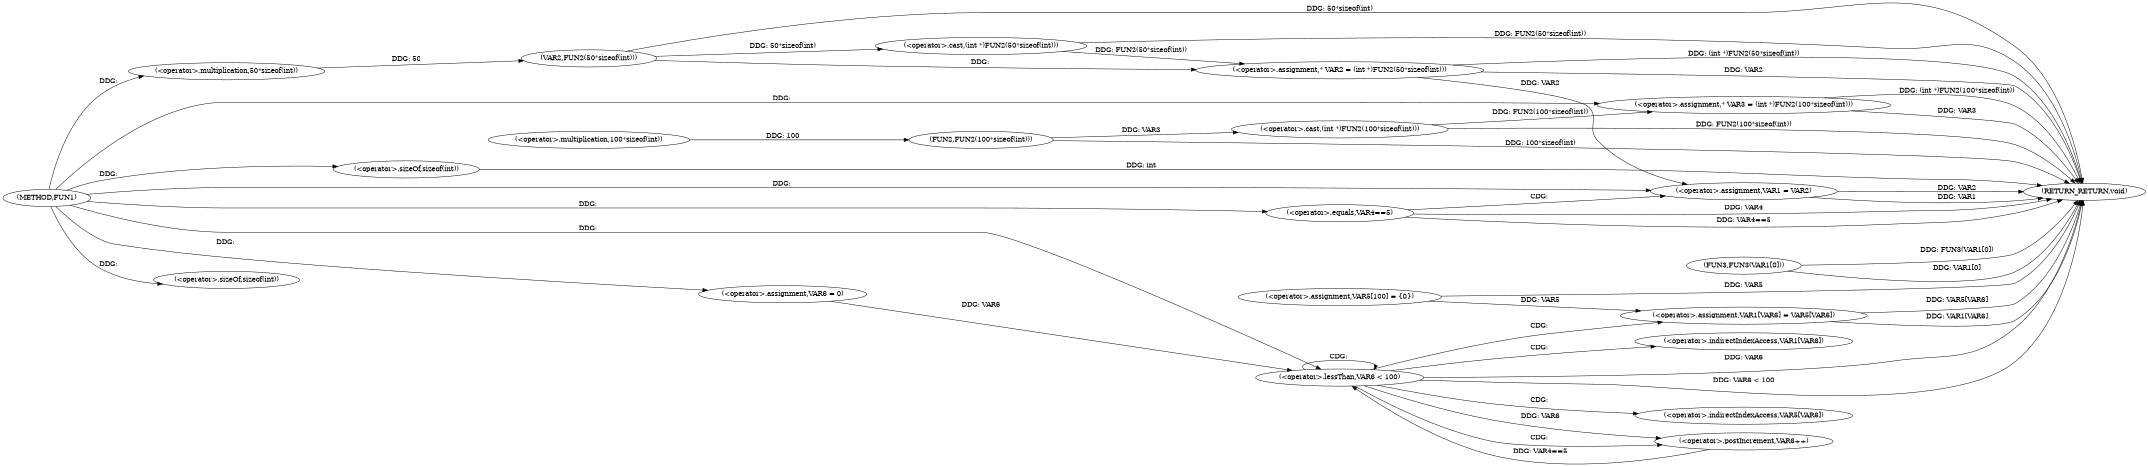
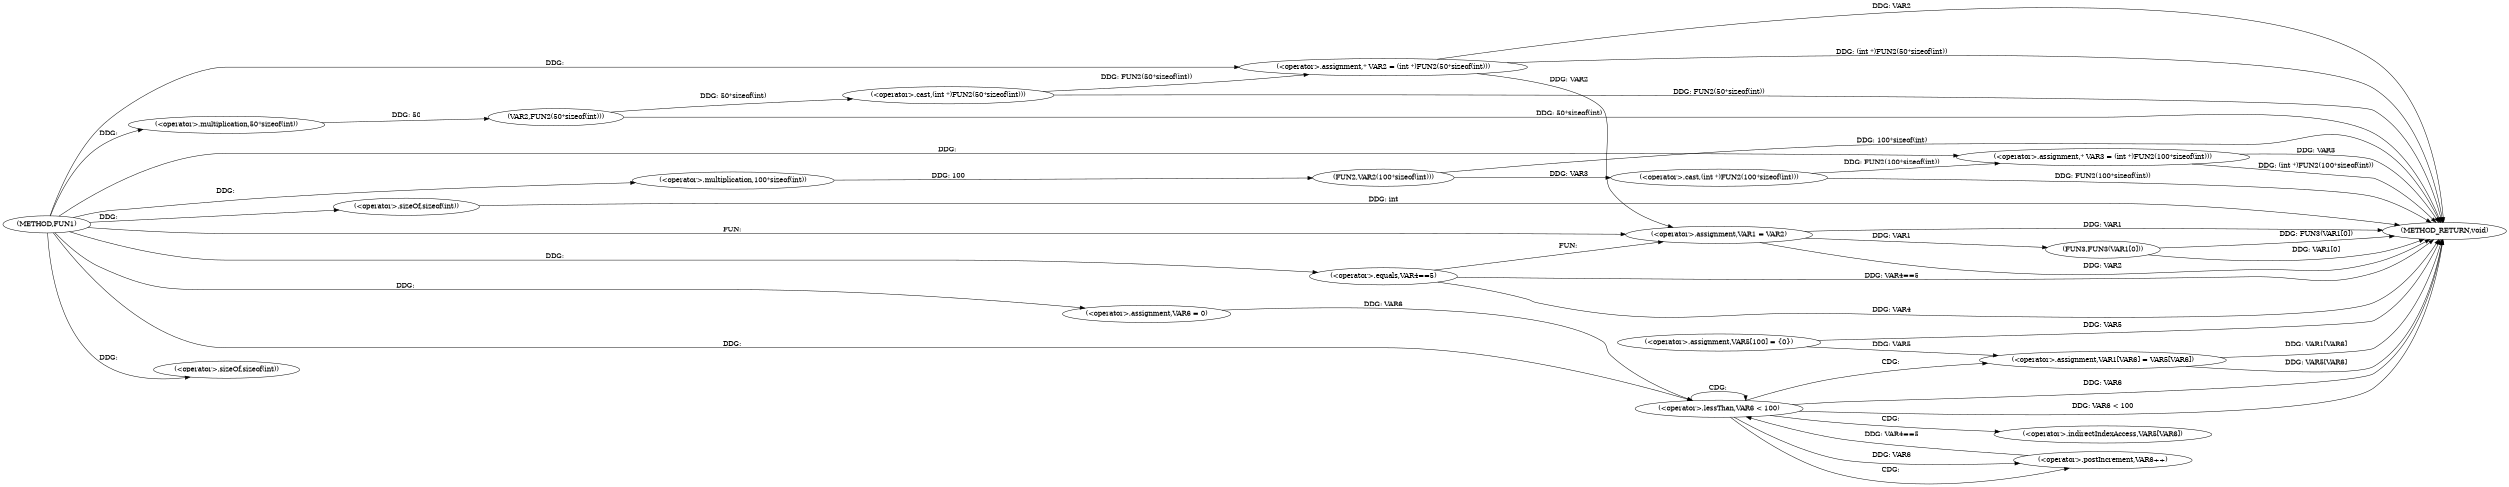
(923, 67) -> (608, 67)
(981, 140) -> (1383, 178)
(783, 184) -> (733, 230)
(2084, 192) -> (2444, 231)
none -> (351, 193)
(1540, 197) -> (1569, 246)
none -> (1924, 243)
(1744, 341) -> none
